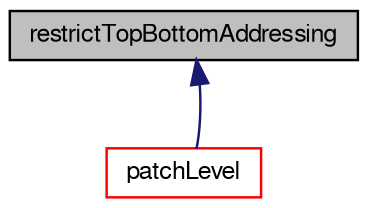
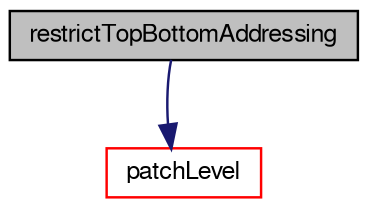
(200, 117) -> (168, 92)
